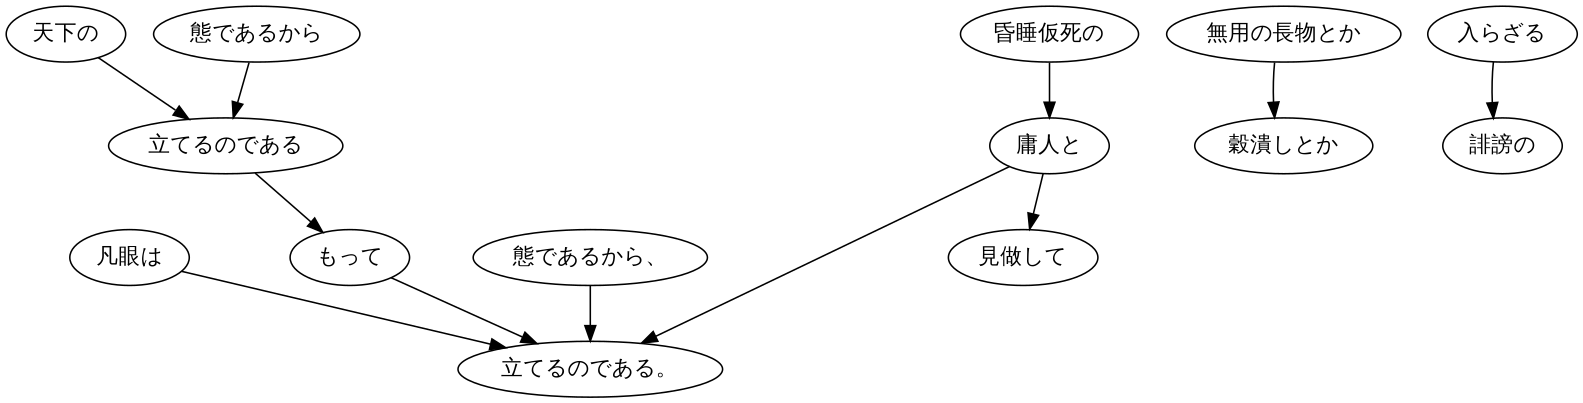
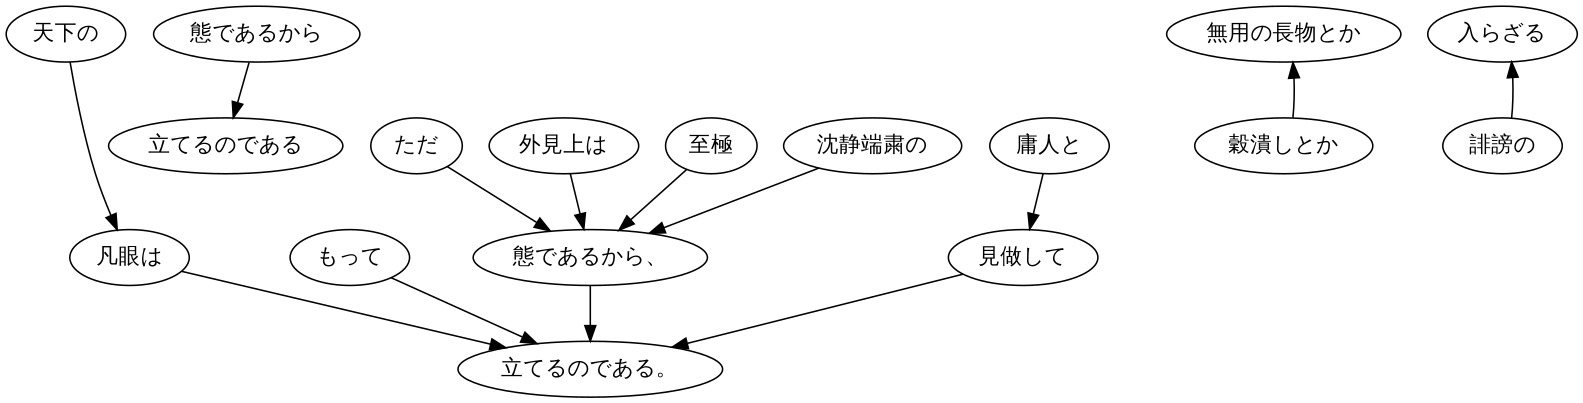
(1050, 34) -> none
(1273, 82) -> (1294, 98)
(1492, 82) -> (1513, 98)
(137, 84) -> (86, 140)
none -> (417, 146)
none -> (564, 146)
none -> (711, 146)
none -> (873, 146)
(283, 197) -> none
(833, 251) -> (825, 309)
